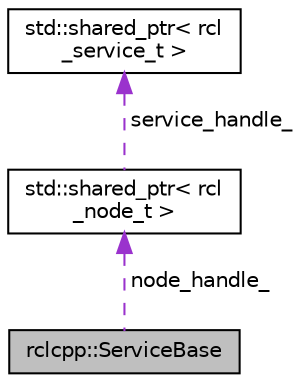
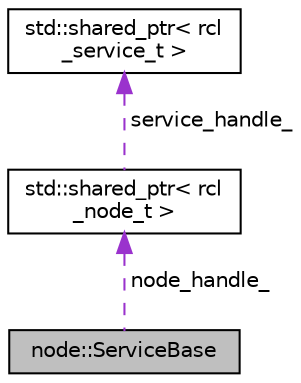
(124, 352) -> (124, 352)
